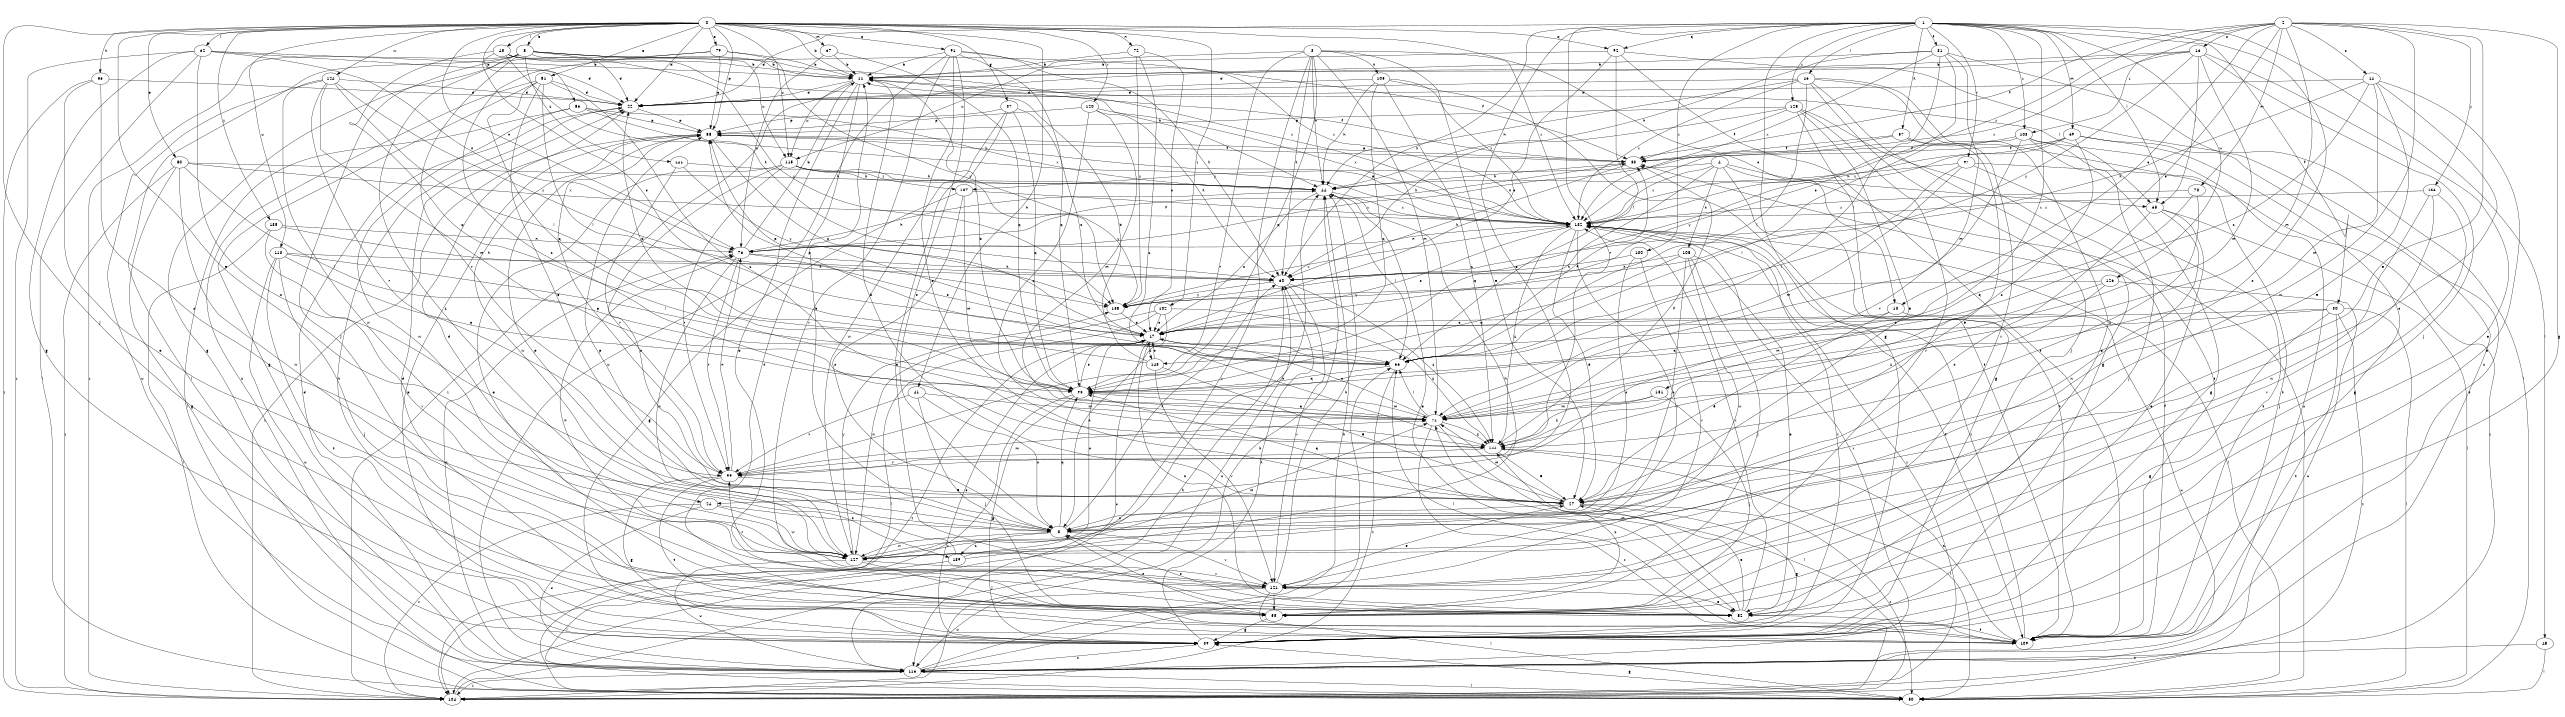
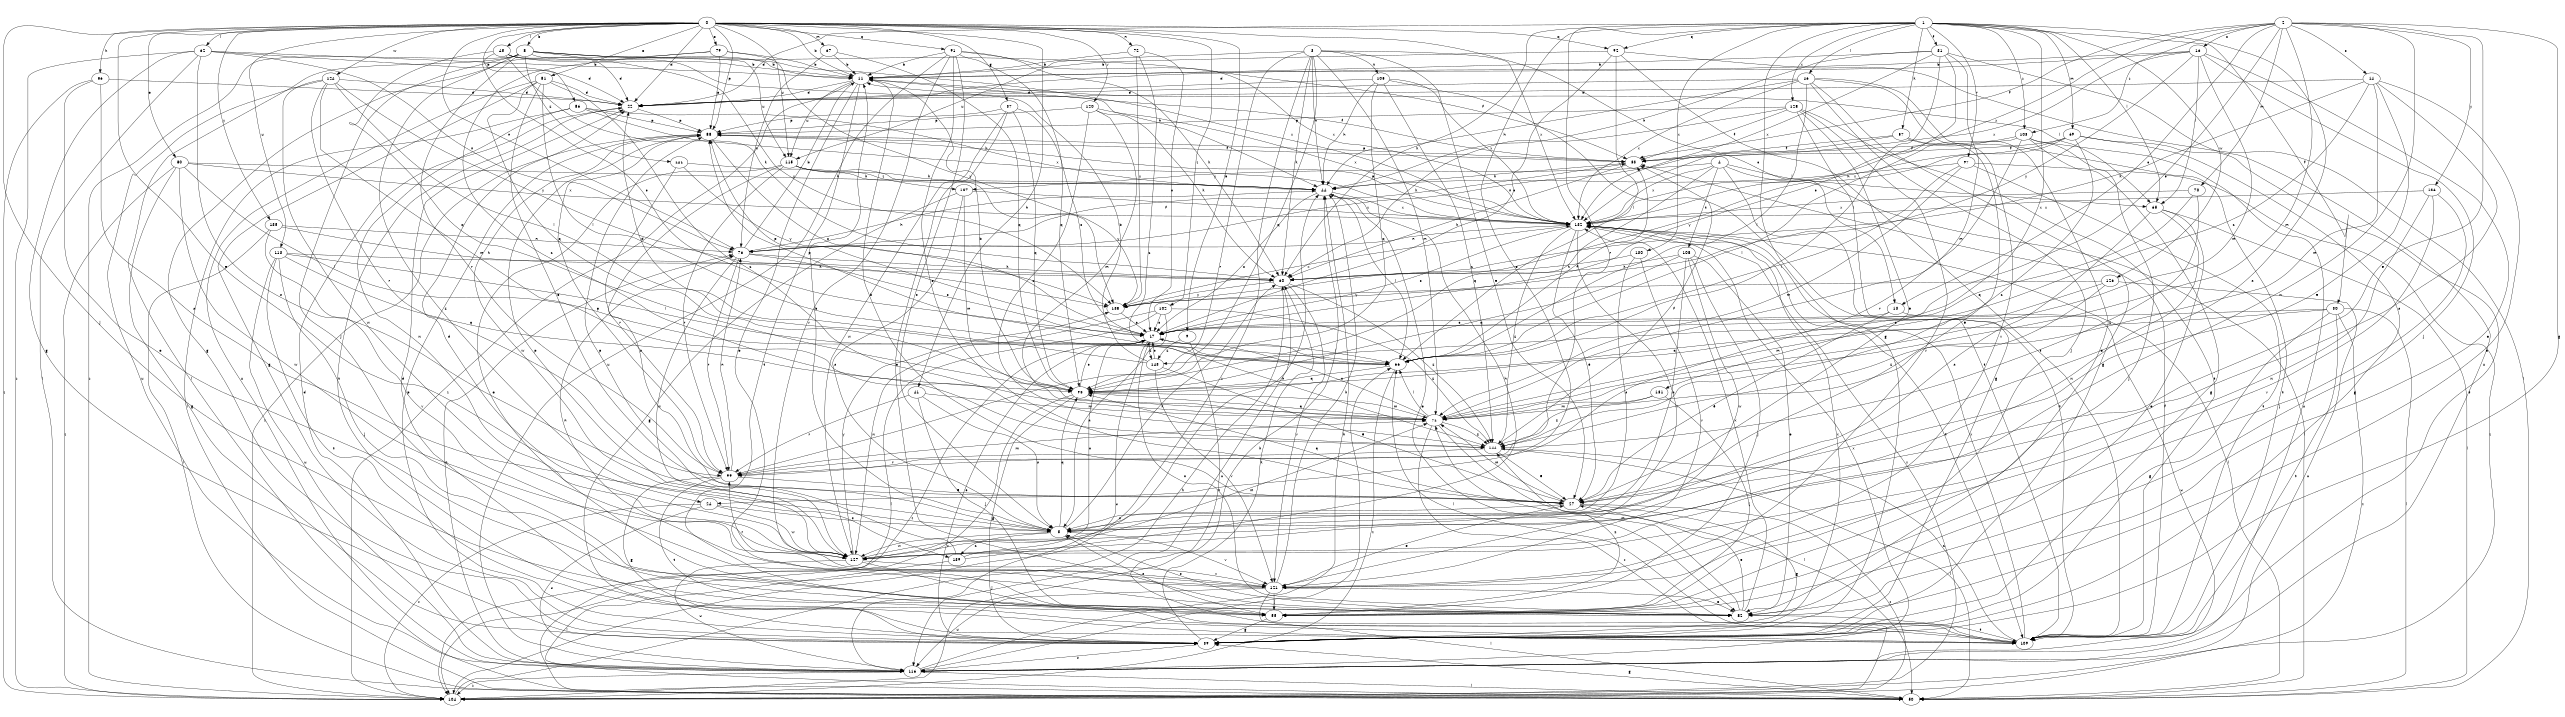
none -> (1187, 337)
(2545, 644) -> none
